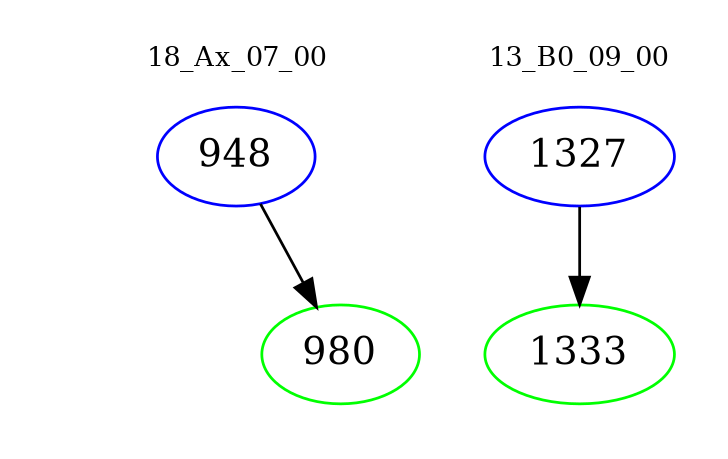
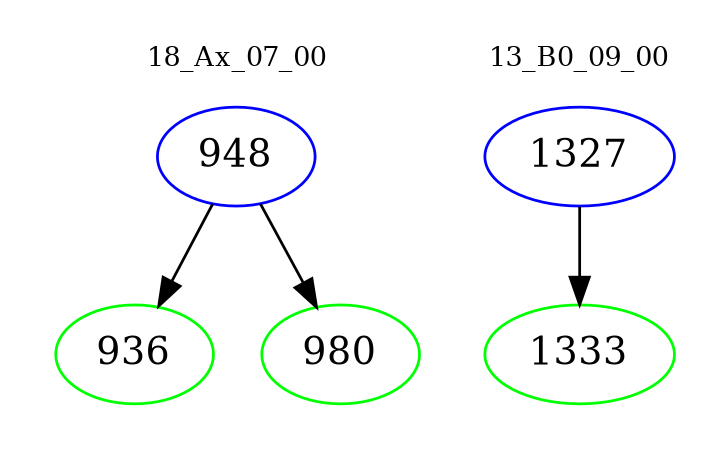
none -> (135, 354)
